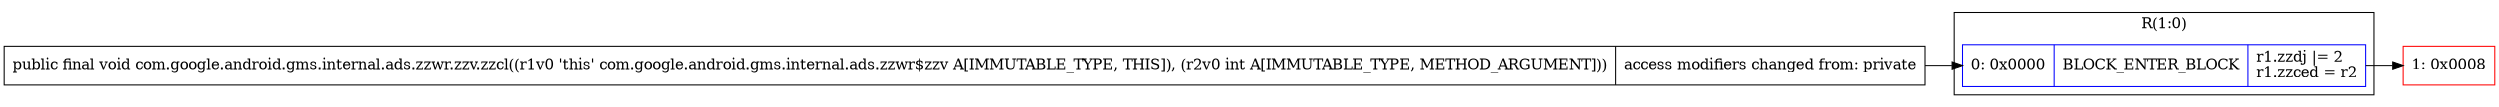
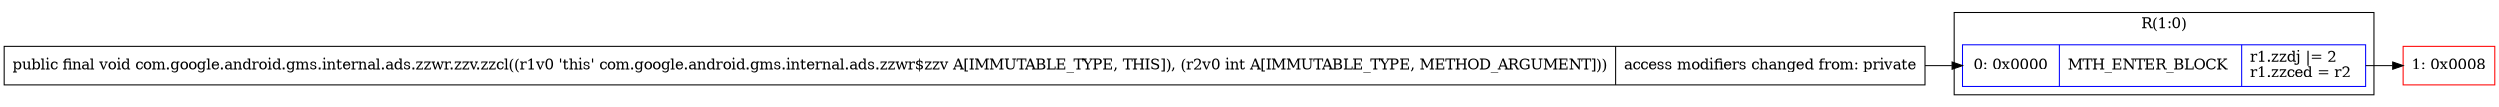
(2151, 65) -> (2148, 65)
